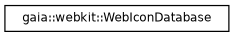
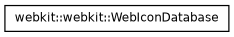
(117, 18) -> (117, 18)
